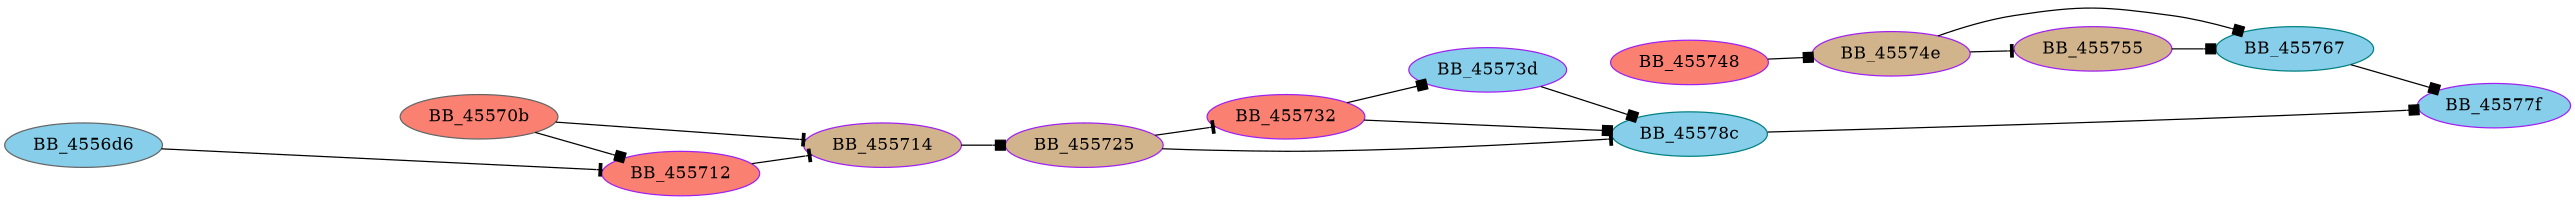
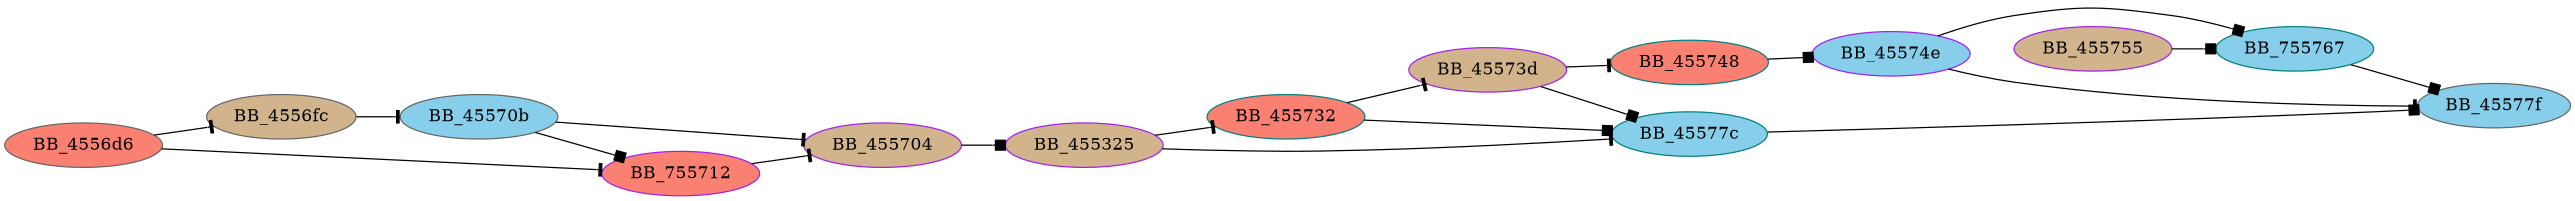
(2295, 49) -> (2295, 49)
(1989, 51) -> (2179, 98)
(1891, 54) -> (1891, 54)
(1689, 62) -> (1689, 62)
none -> (1586, 66)
(1488, 70) -> (1488, 70)
(1384, 94) -> (1384, 94)
(2494, 106) -> (2494, 106)
none -> (281, 117)
(479, 117) -> (479, 117)
(1286, 117) -> (1286, 117)
(1689, 134) -> (1689, 134)
(84, 145) -> (84, 145)
(883, 145) -> (883, 145)
(1084, 145) -> (1084, 145)
(681, 174) -> (681, 174)
